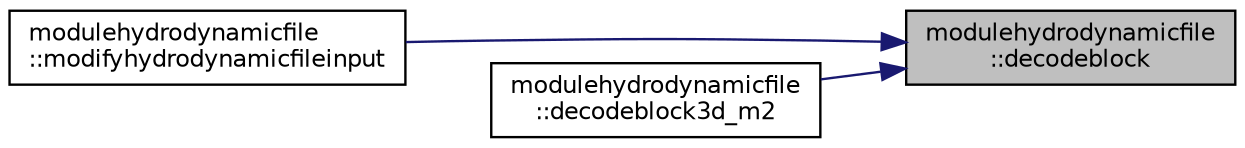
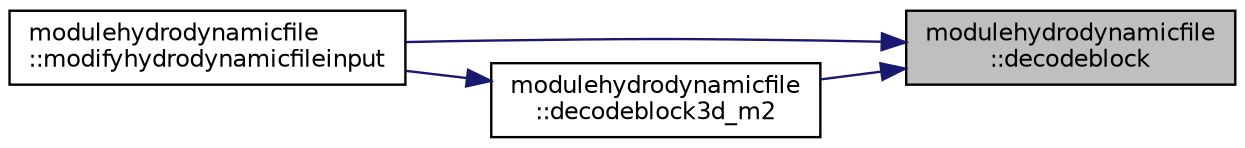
none -> (436, 74)
